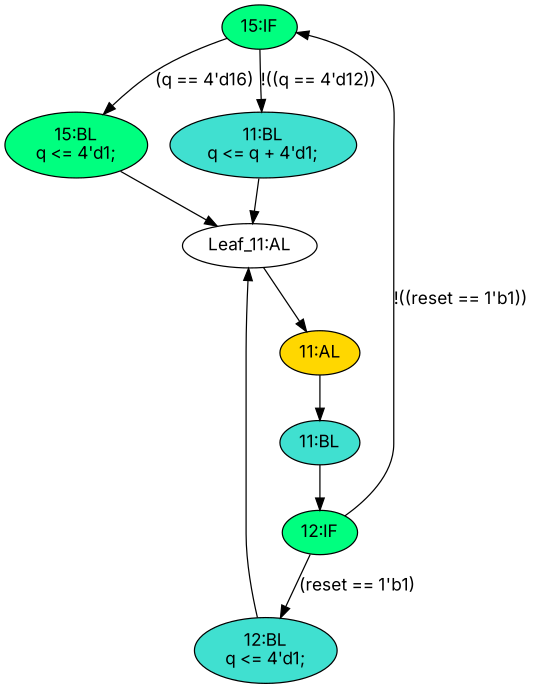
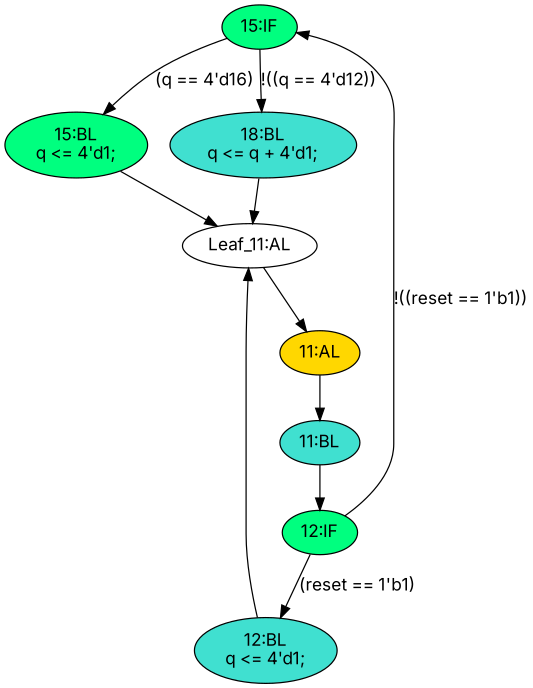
(263, 145) -> (263, 145)
